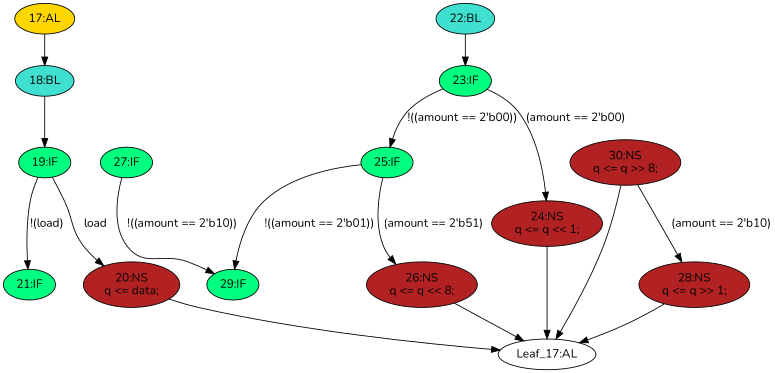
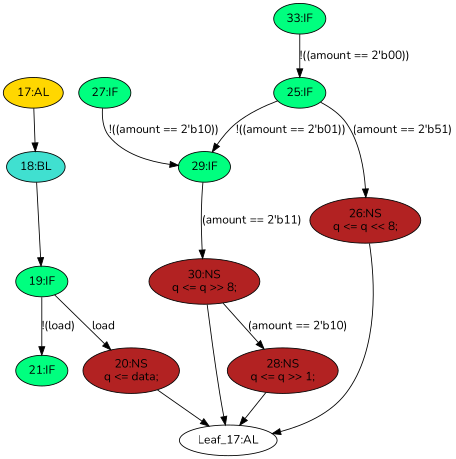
(465, 19) -> none
(465, 81) -> (300, 19)
none -> (201, 216)
(547, 224) -> none
